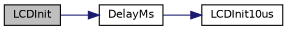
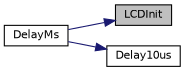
(75, 15) -> (86, 26)
(242, 15) -> (144, 56)
